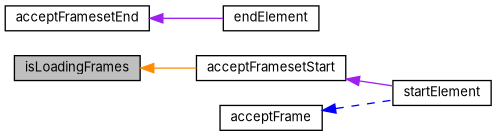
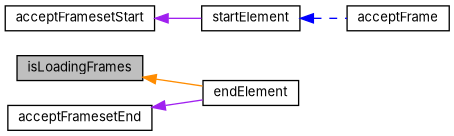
(175, 68) -> (179, 83)
(364, 104) -> (330, 18)
